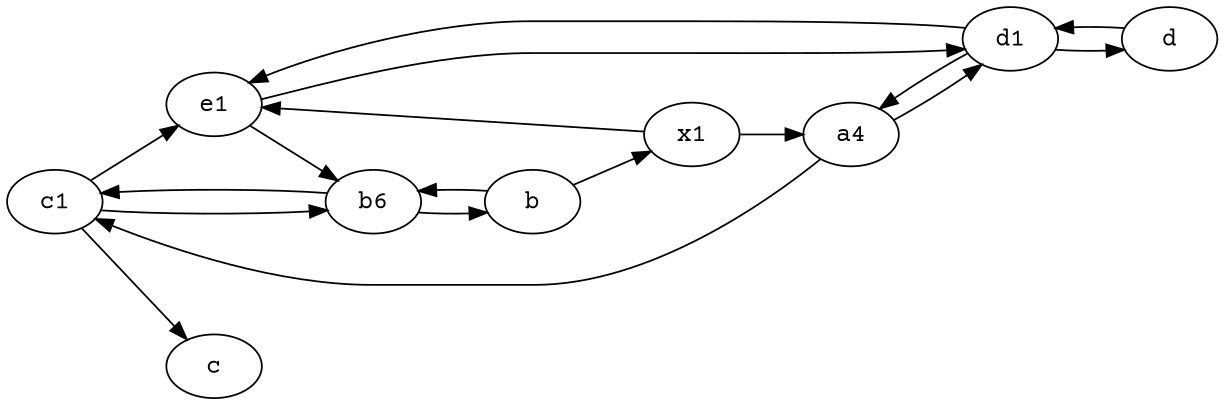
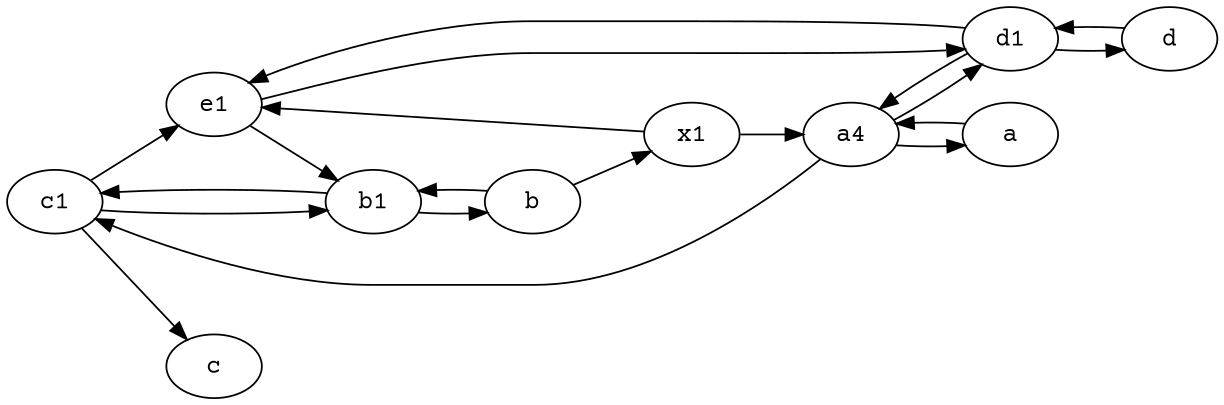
none -> (1010, 134)
(373, 202) -> (373, 202)
